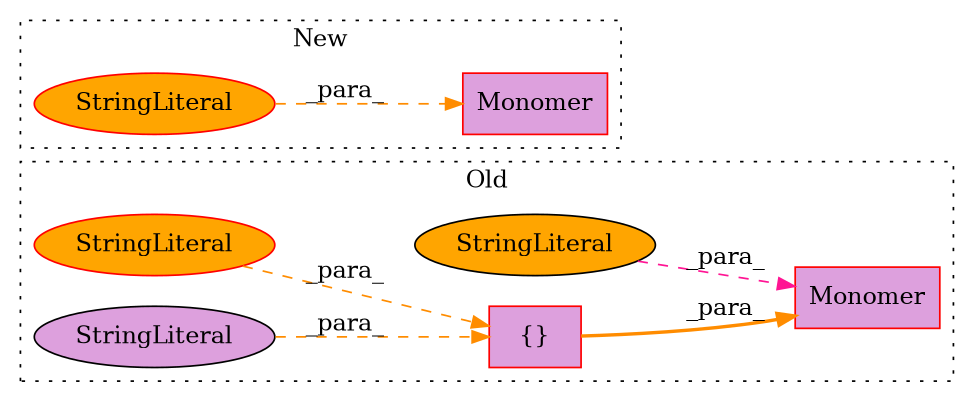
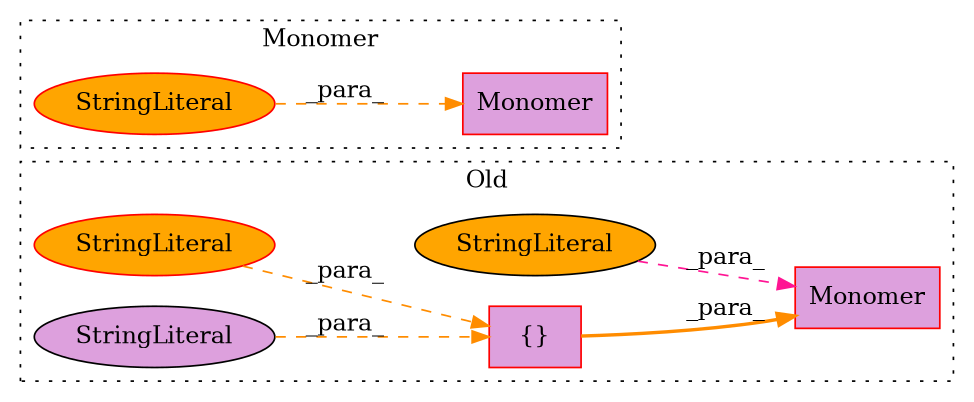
(321, 40) -> (321, 40)
